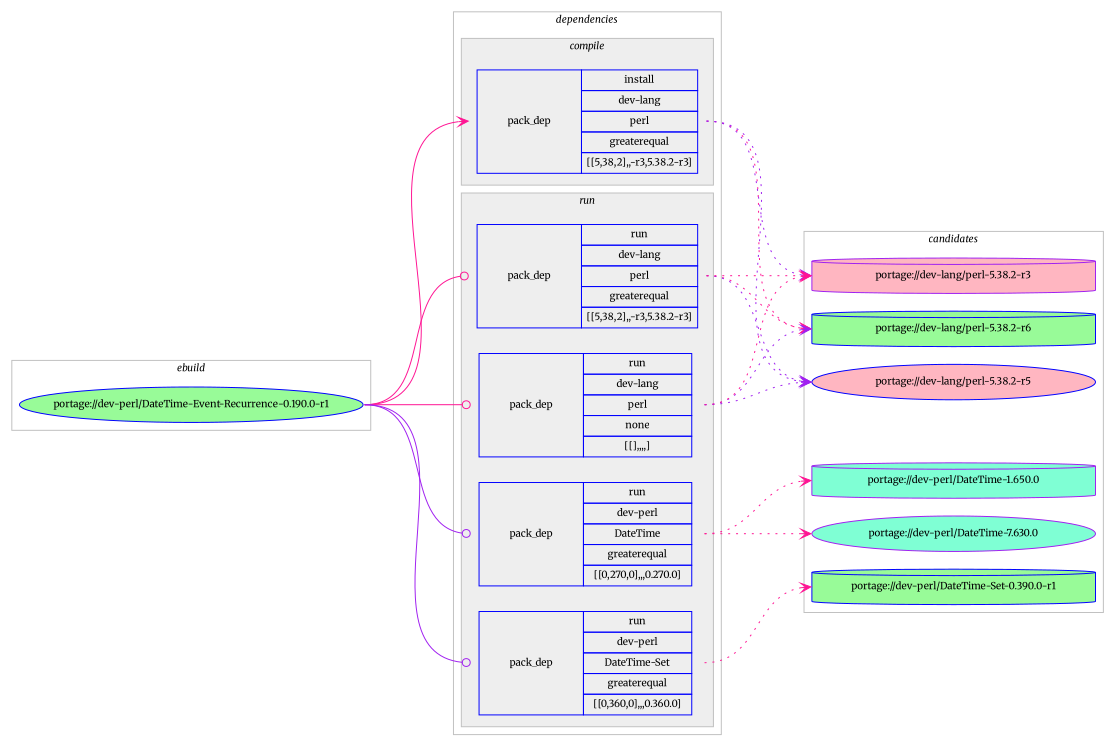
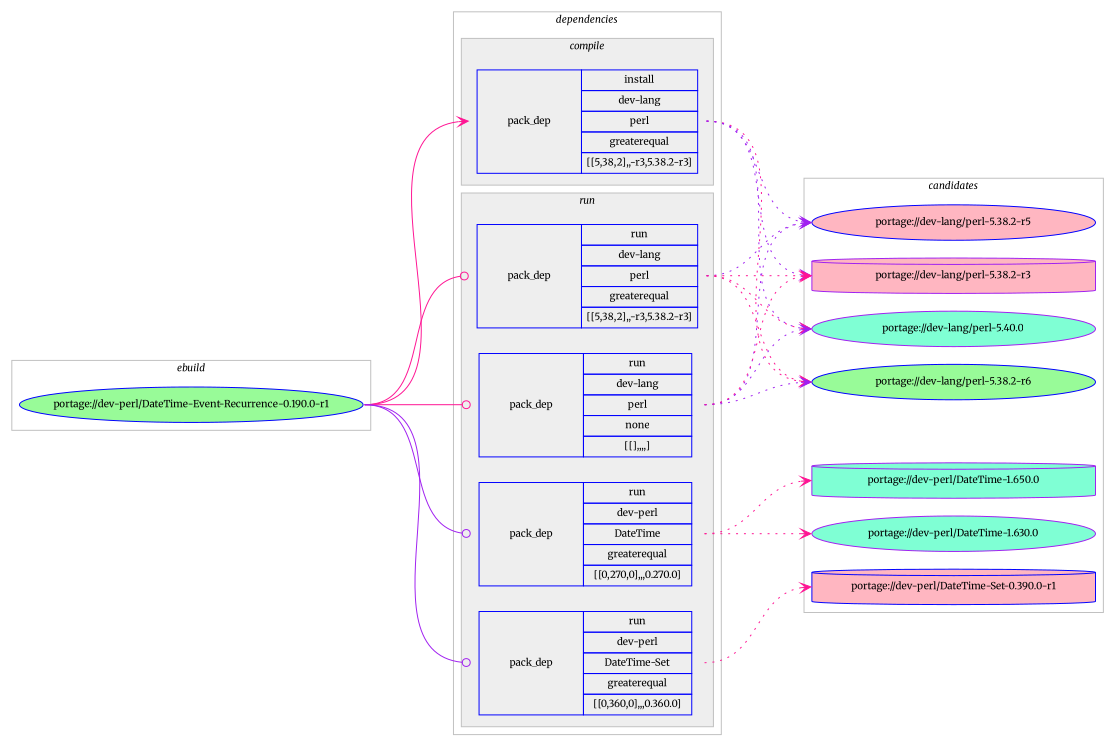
none -> (954, 329)
(954, 329) -> (954, 382)
(954, 534) -> (954, 534)
(954, 587) -> (954, 587)
